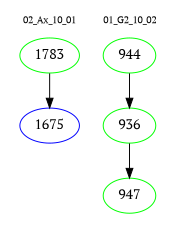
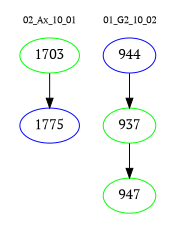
(50, 55) -> (50, 55)
(129, 55) -> (129, 55)
(50, 126) -> (50, 126)
(129, 126) -> (129, 126)
